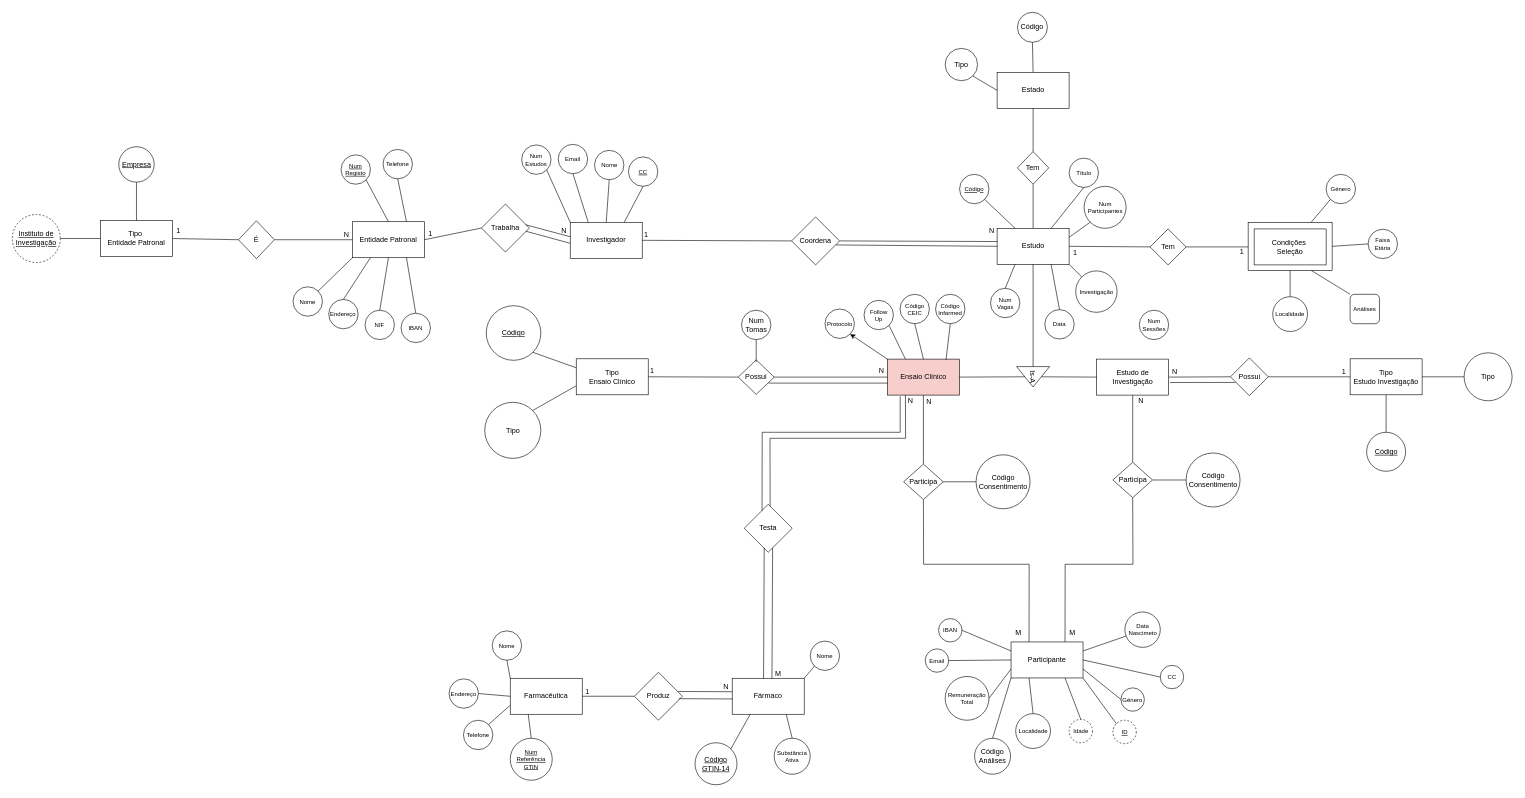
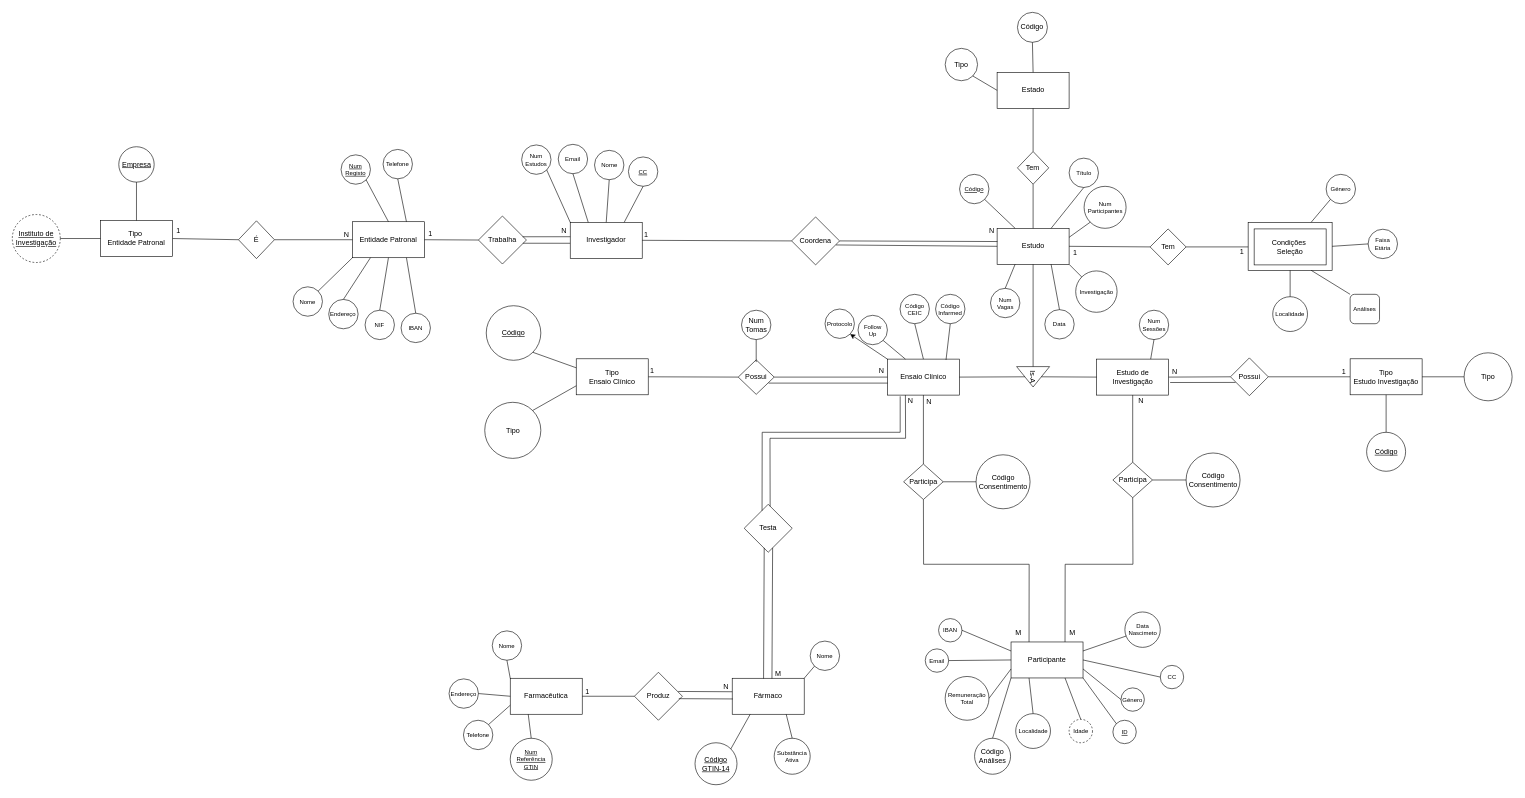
(506, 228) -> (503, 240)
(879, 315) -> (873, 330)
none -> (1152, 350)
(924, 377) -> (924, 377)
(1125, 732) -> (1125, 732)
